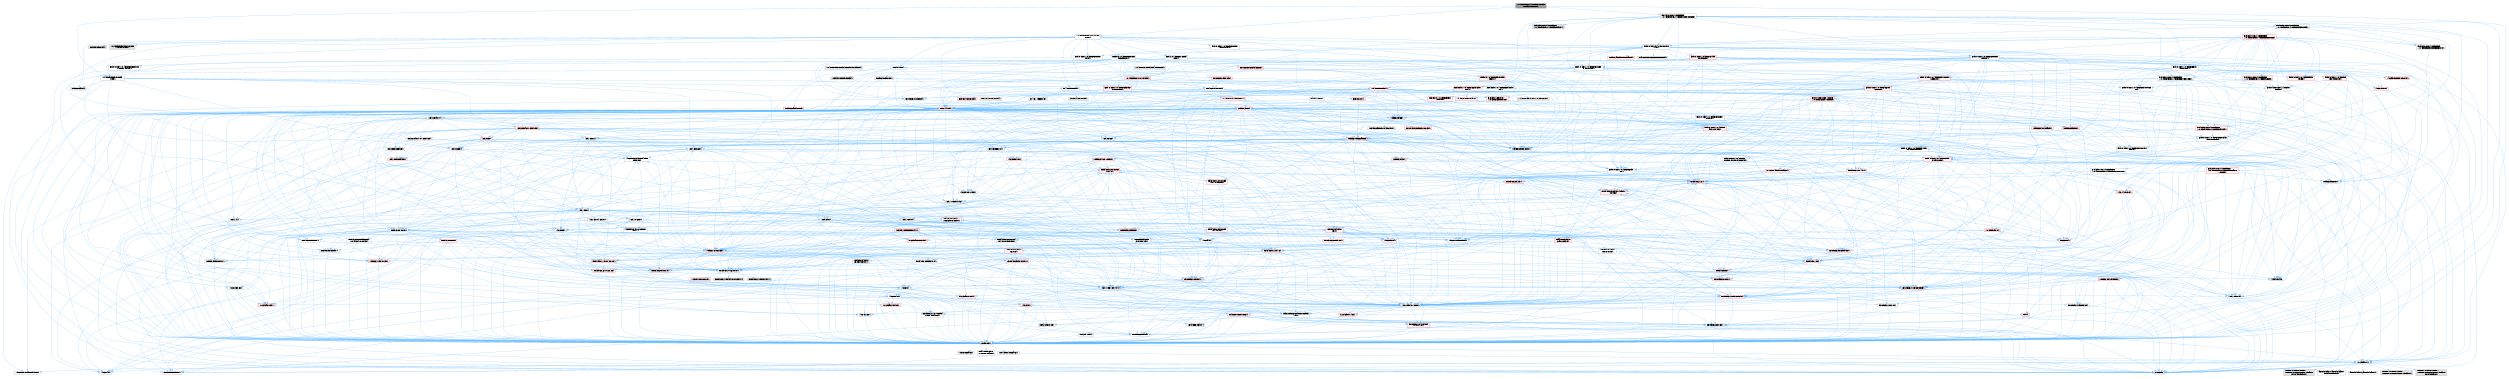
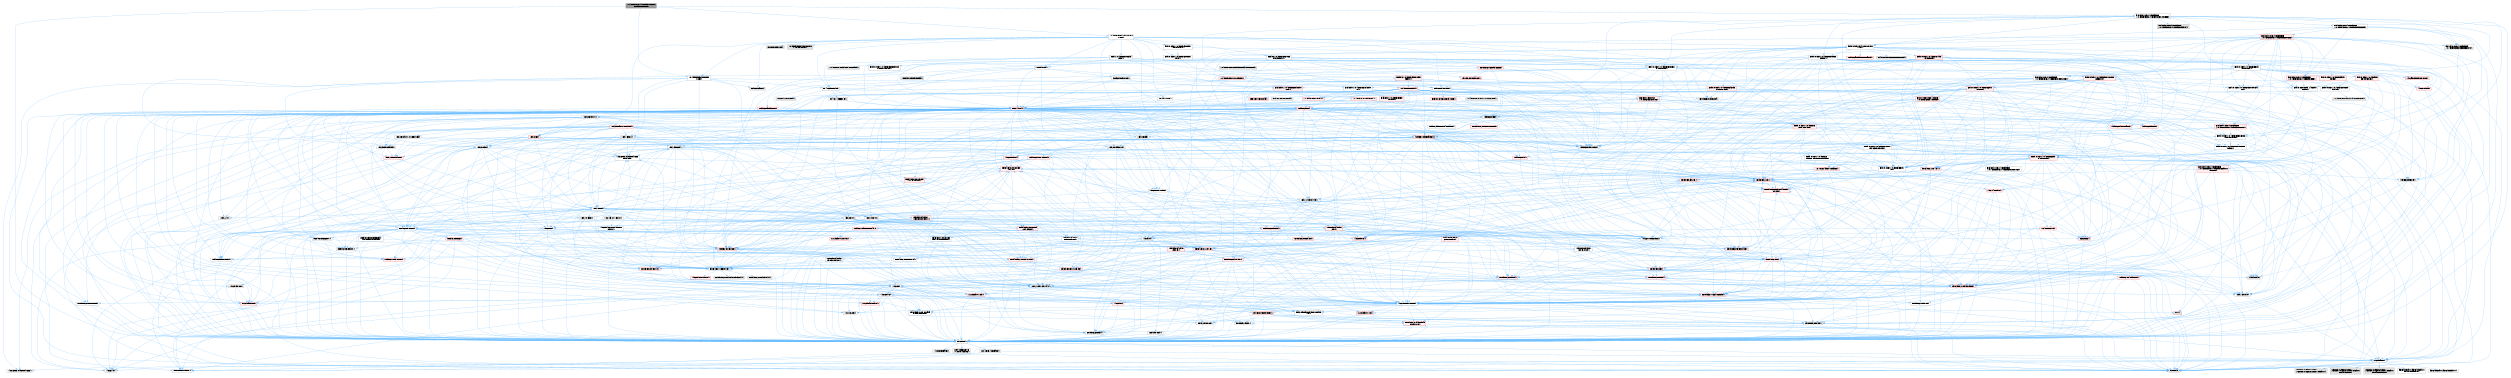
(1359, 99) -> (1444, 99)
none -> (2349, 99)
(1017, 261) -> (1233, 260)
